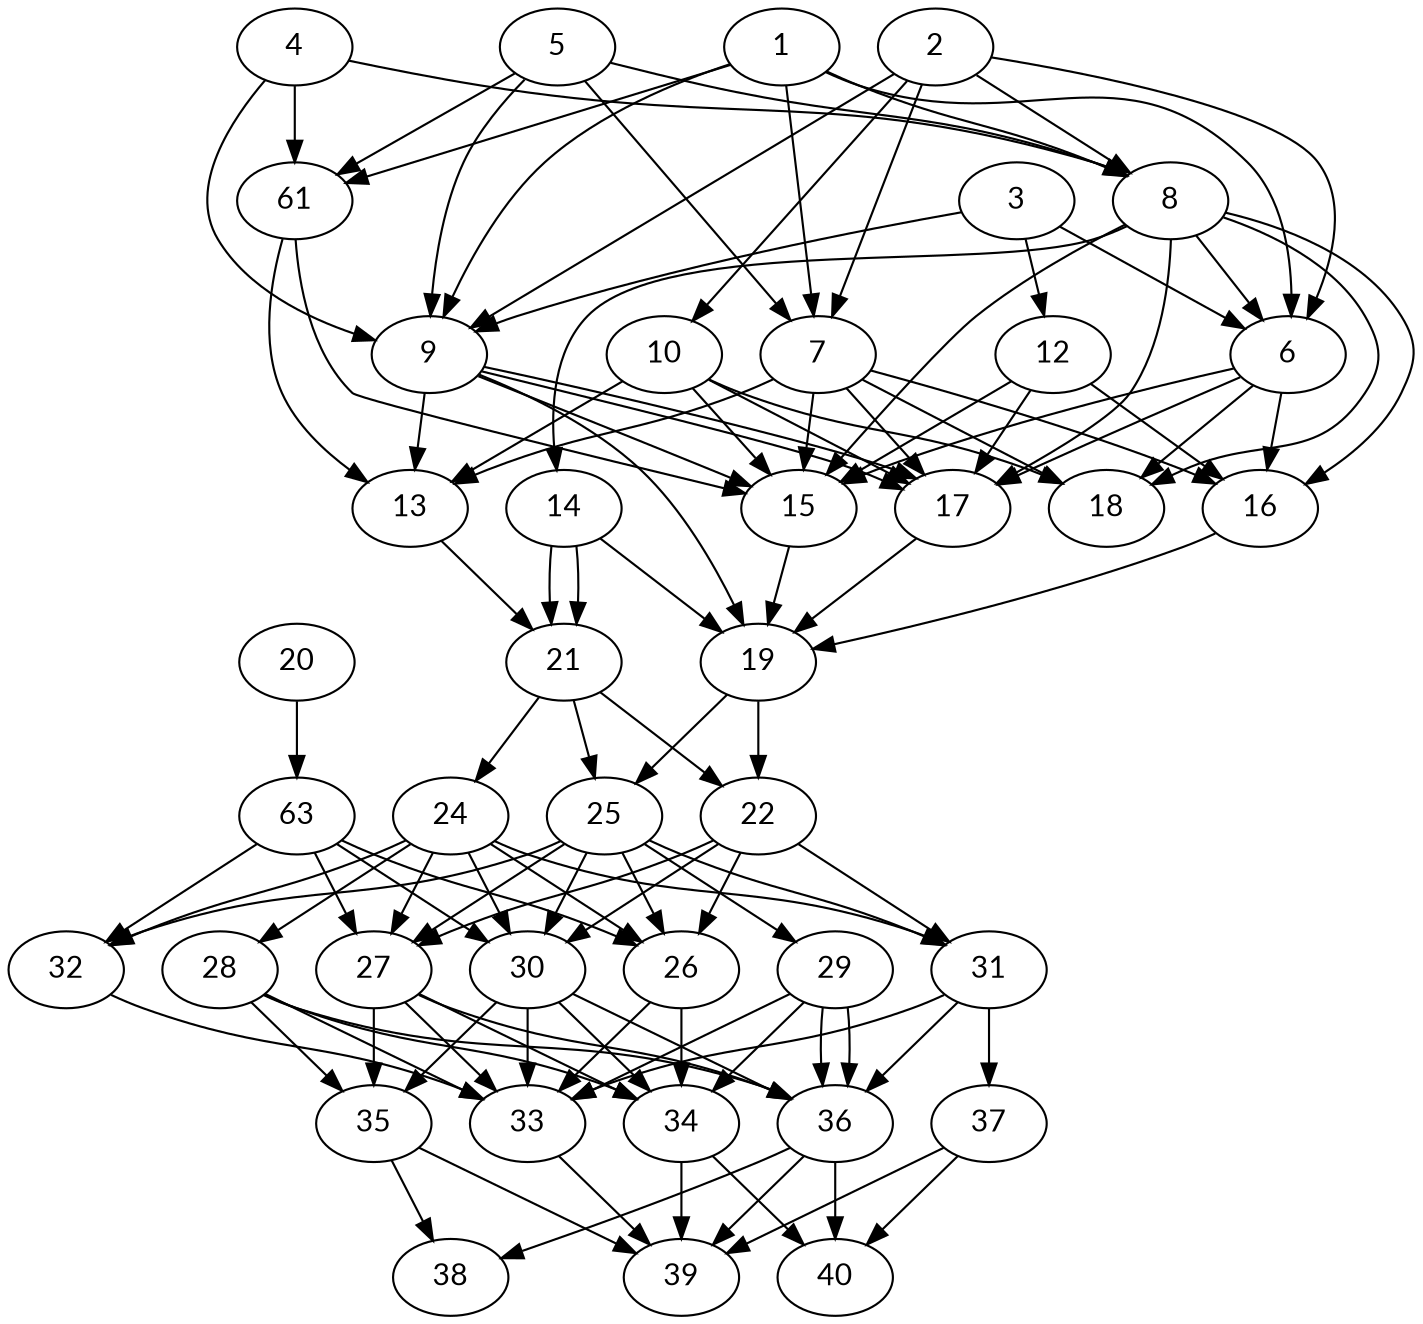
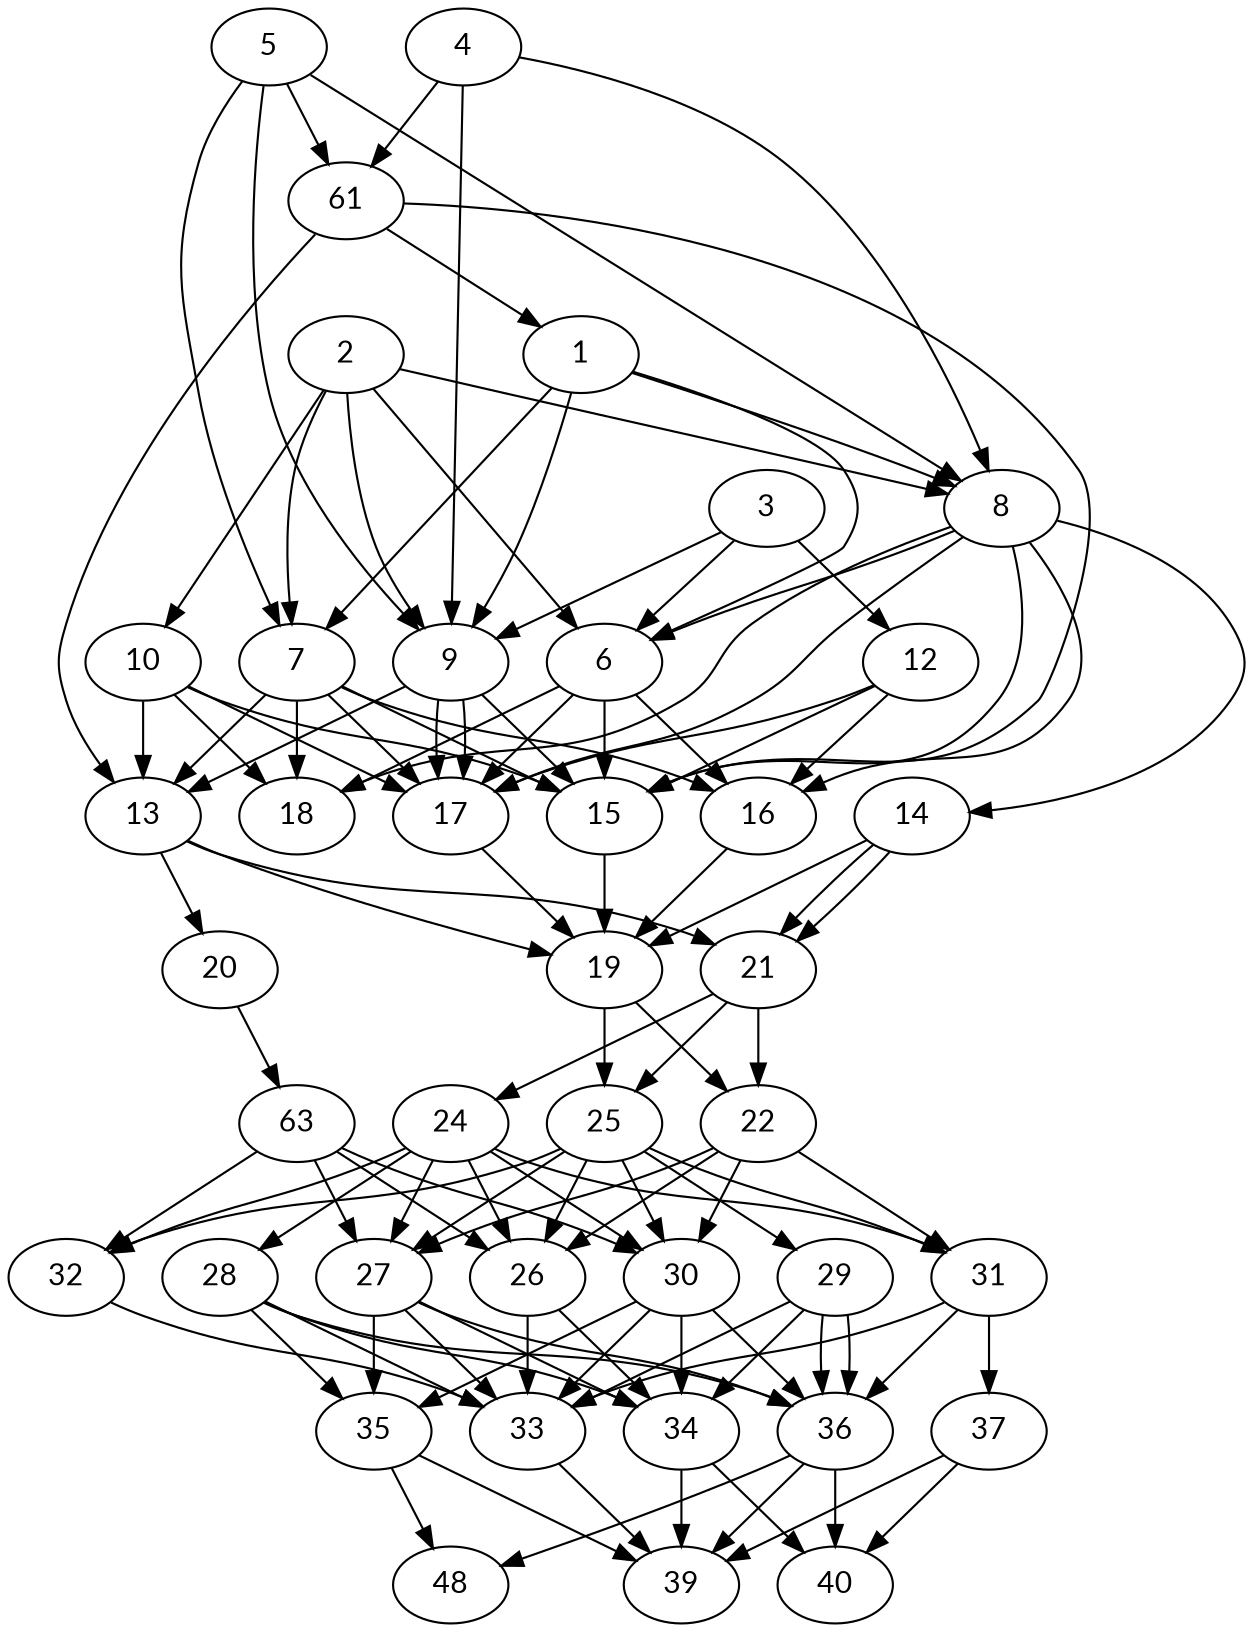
(549, 121) -> (444, 266)
(611, 446) -> (357, 901)
none -> (177, 883)
(451, 1277) -> (451, 1585)
